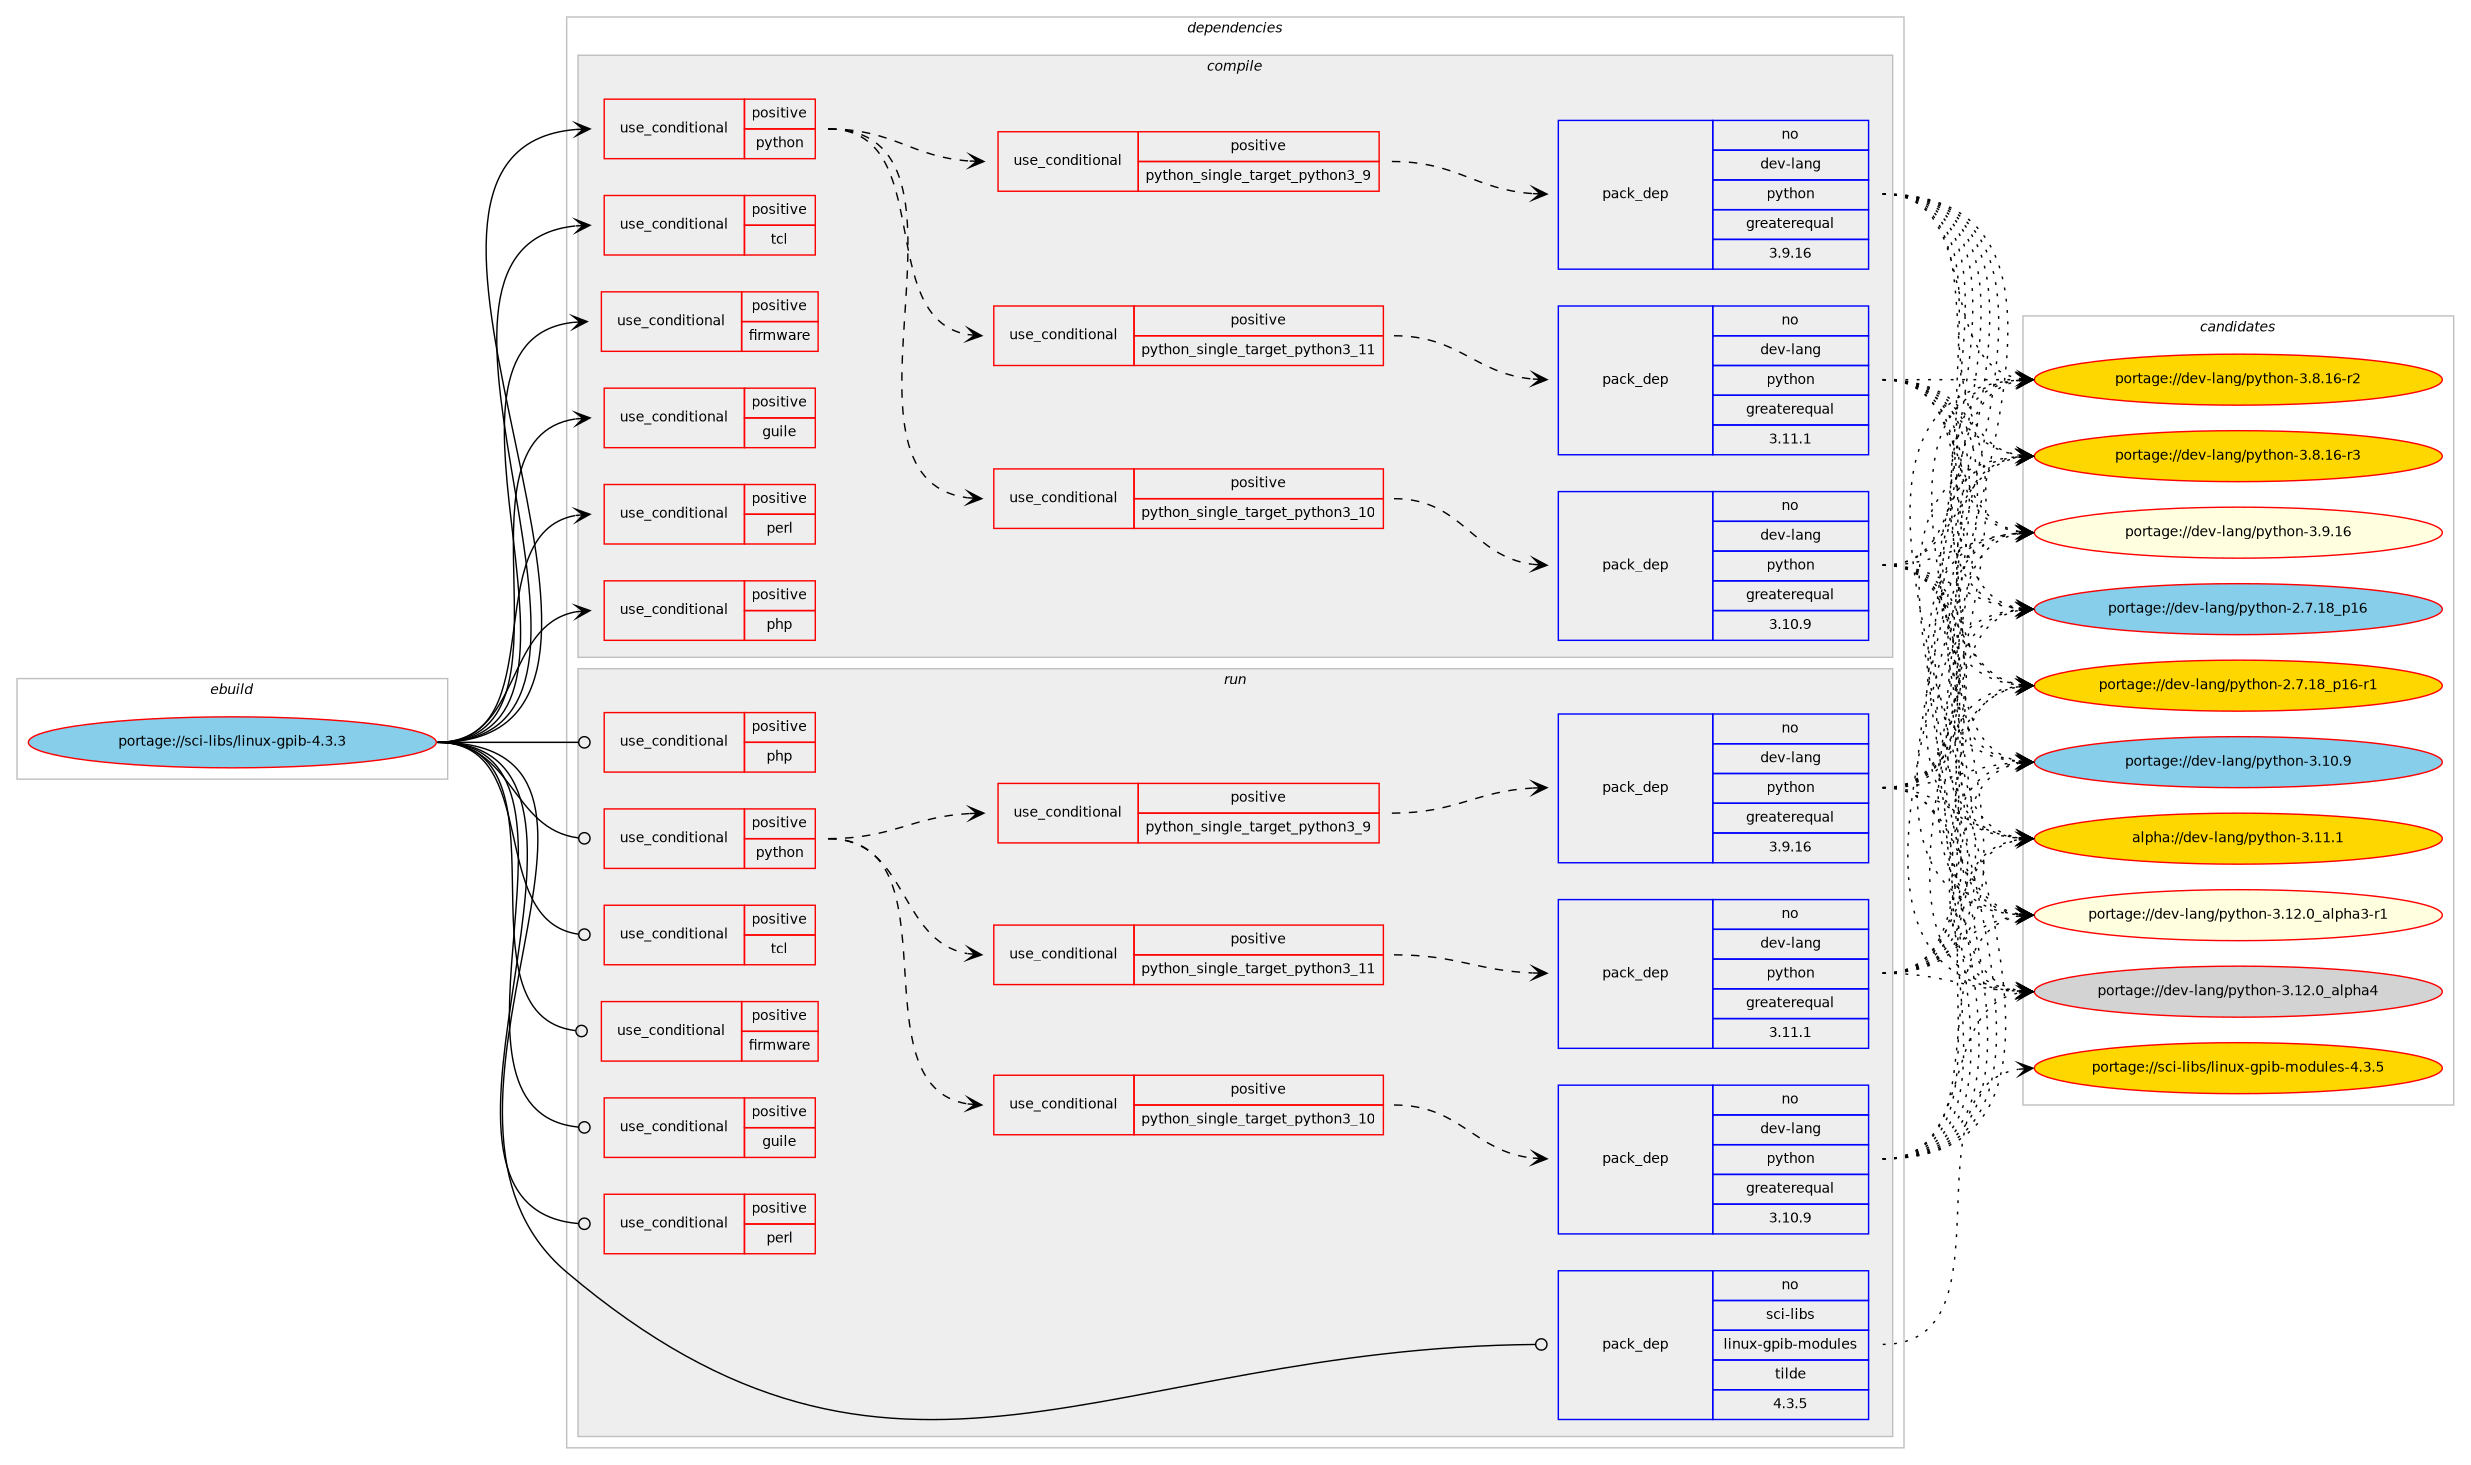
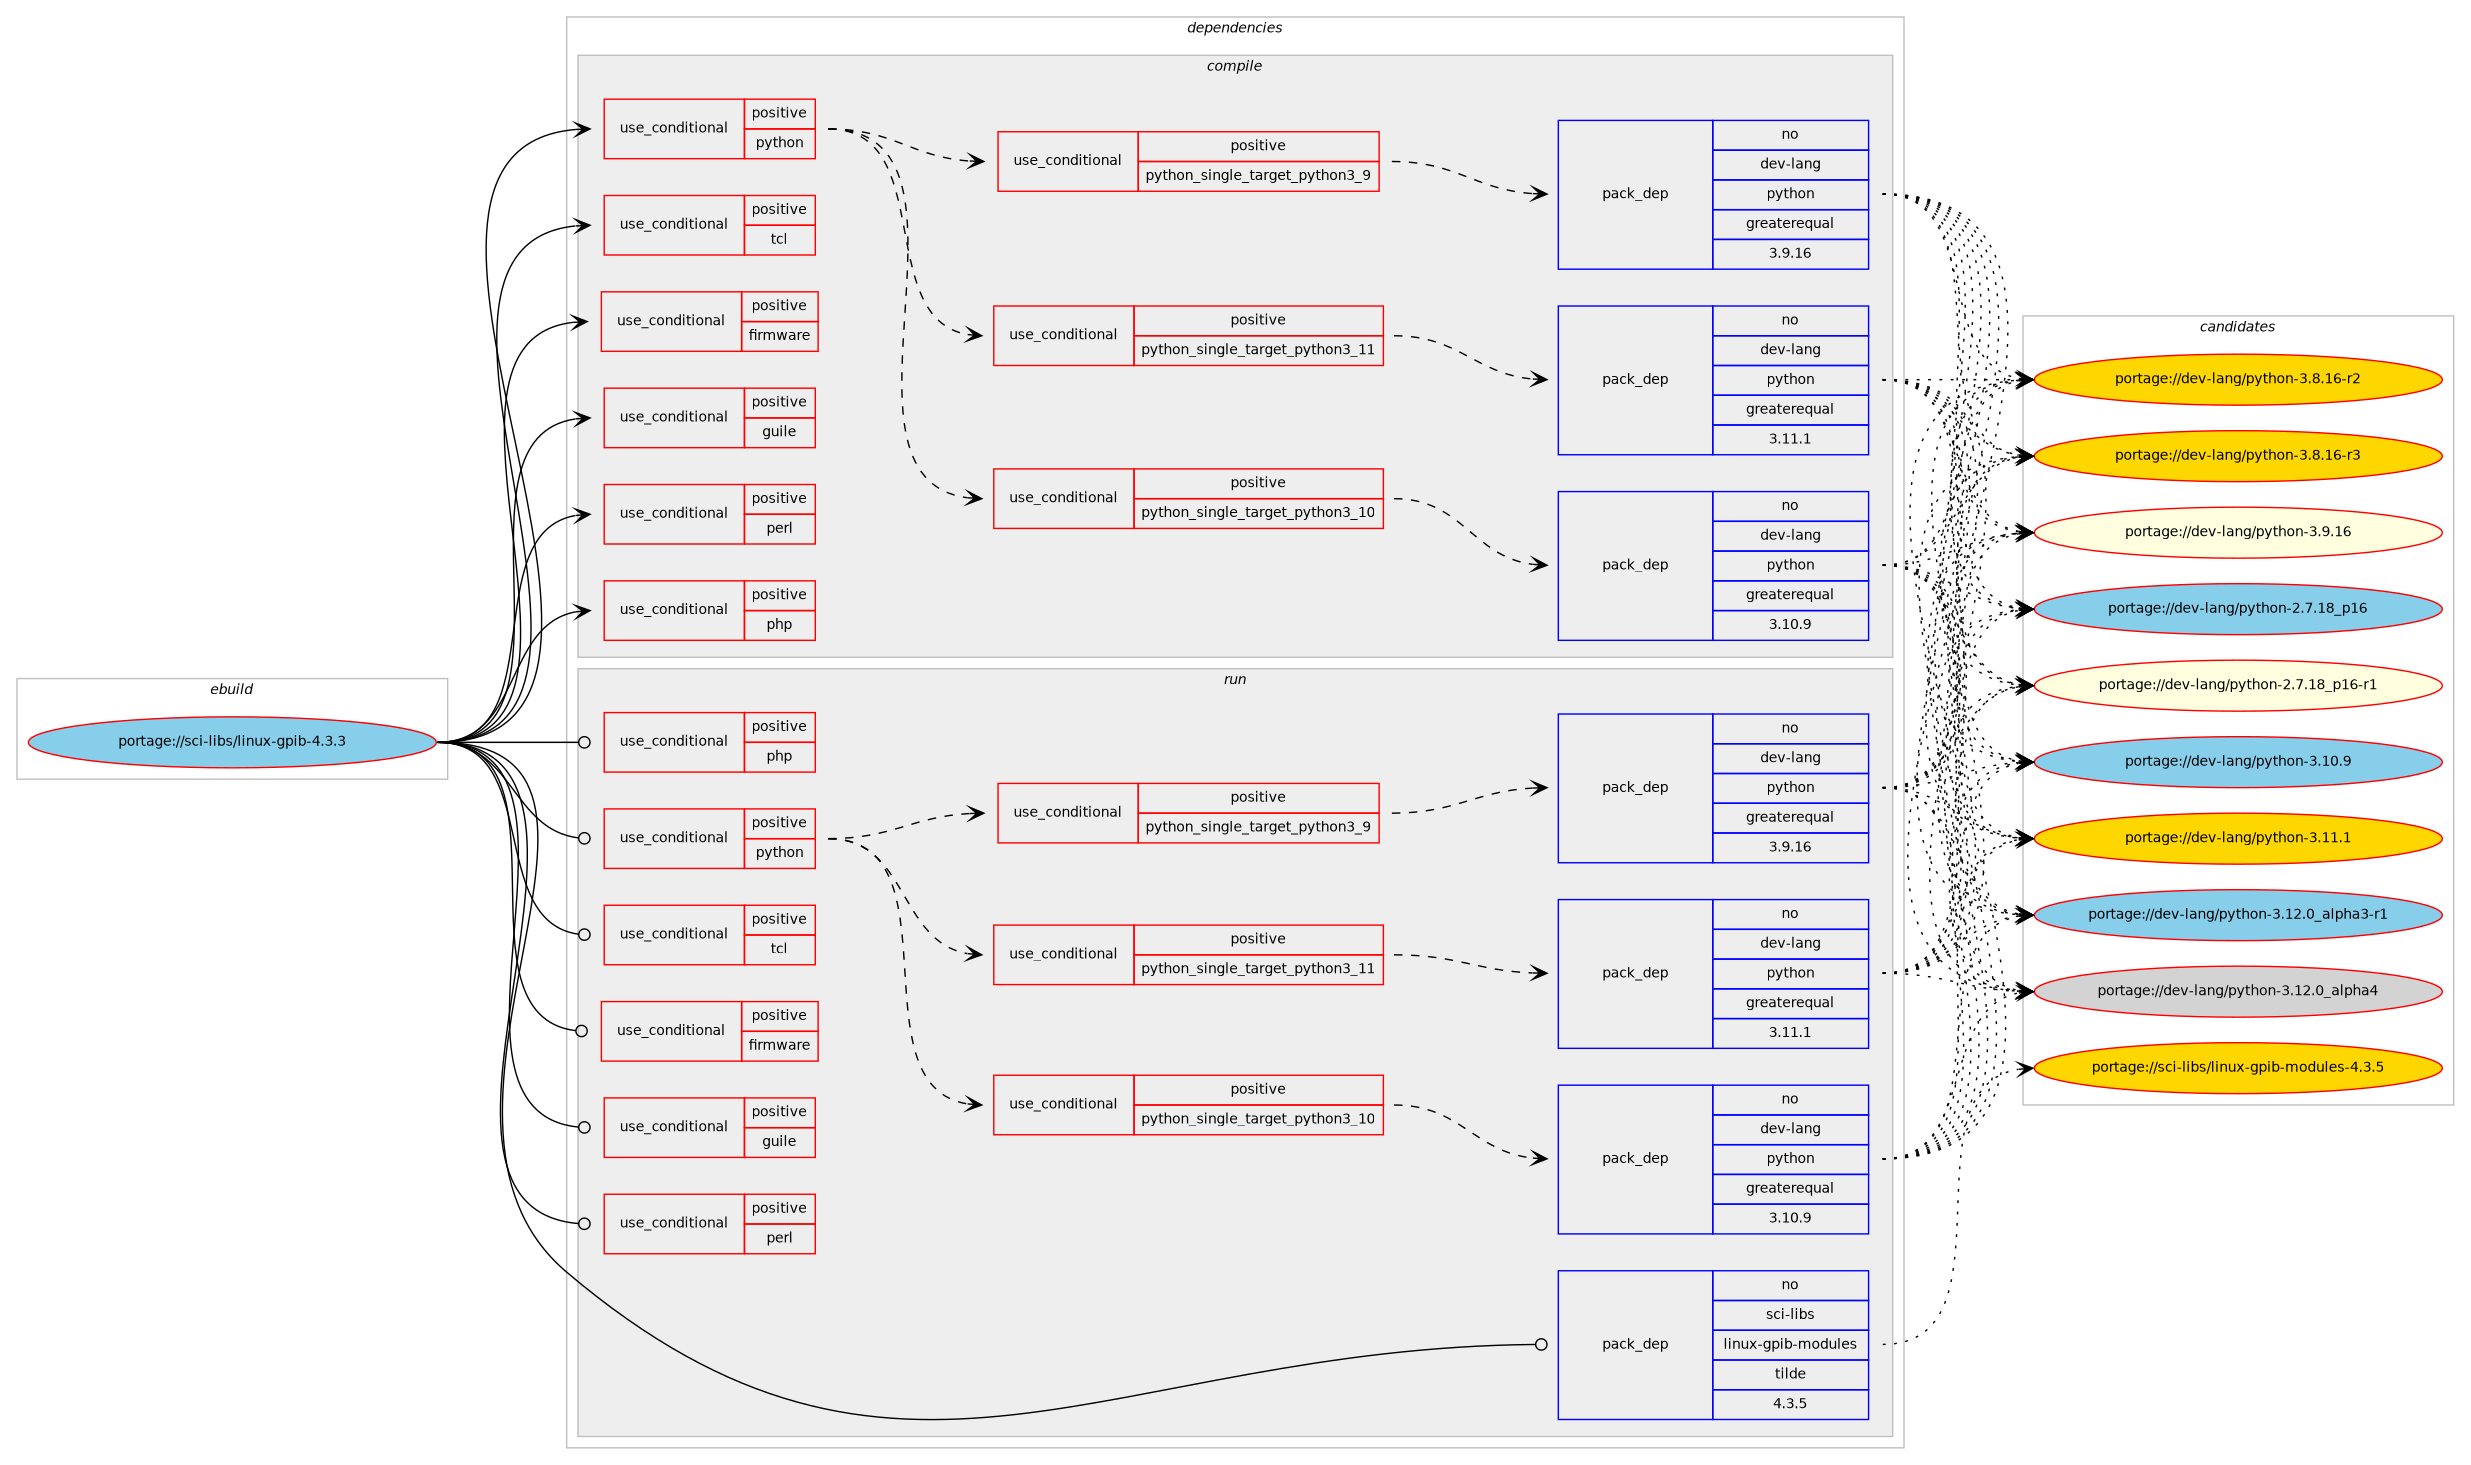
(2238, 686) -> (2238, 686)
(2238, 839) -> (2238, 839)
(2238, 915) -> (2238, 915)
